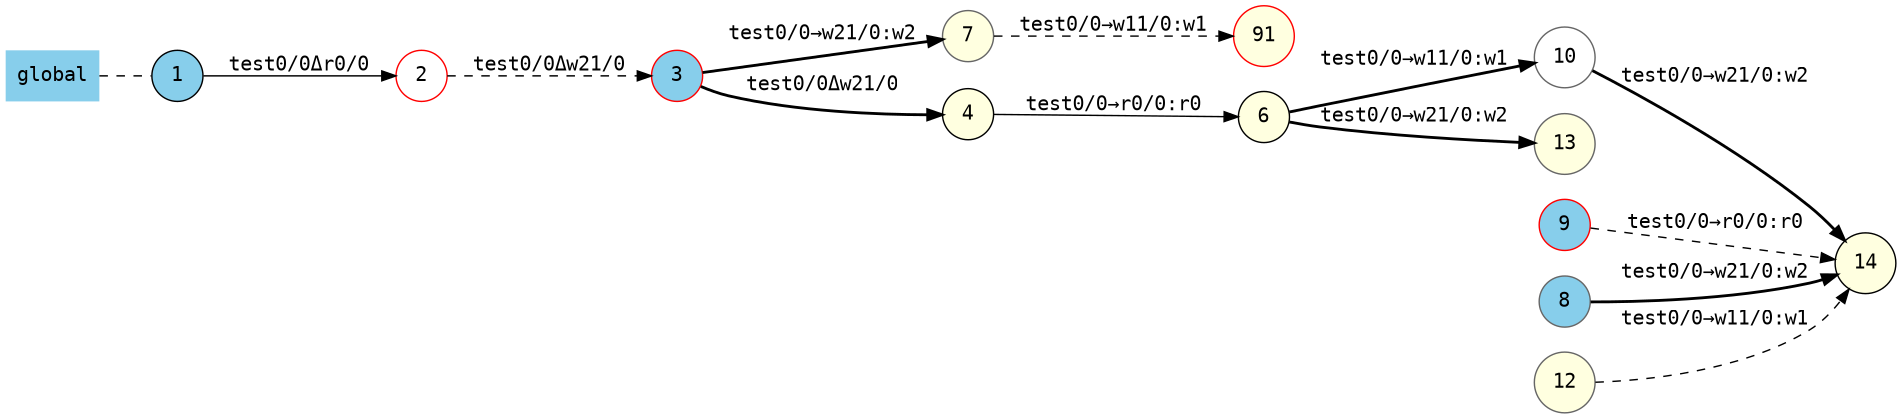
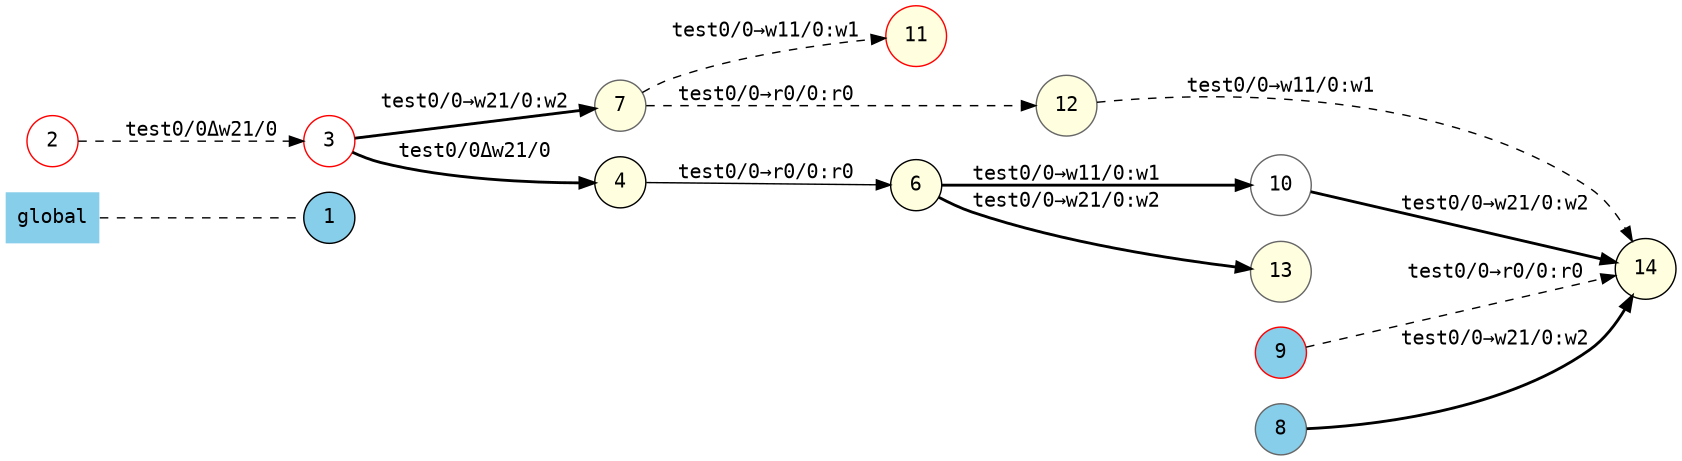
(1264, 36) -> (916, 36)
(292, 76) -> none
(677, 76) -> (329, 141)
none -> (834, 106)
